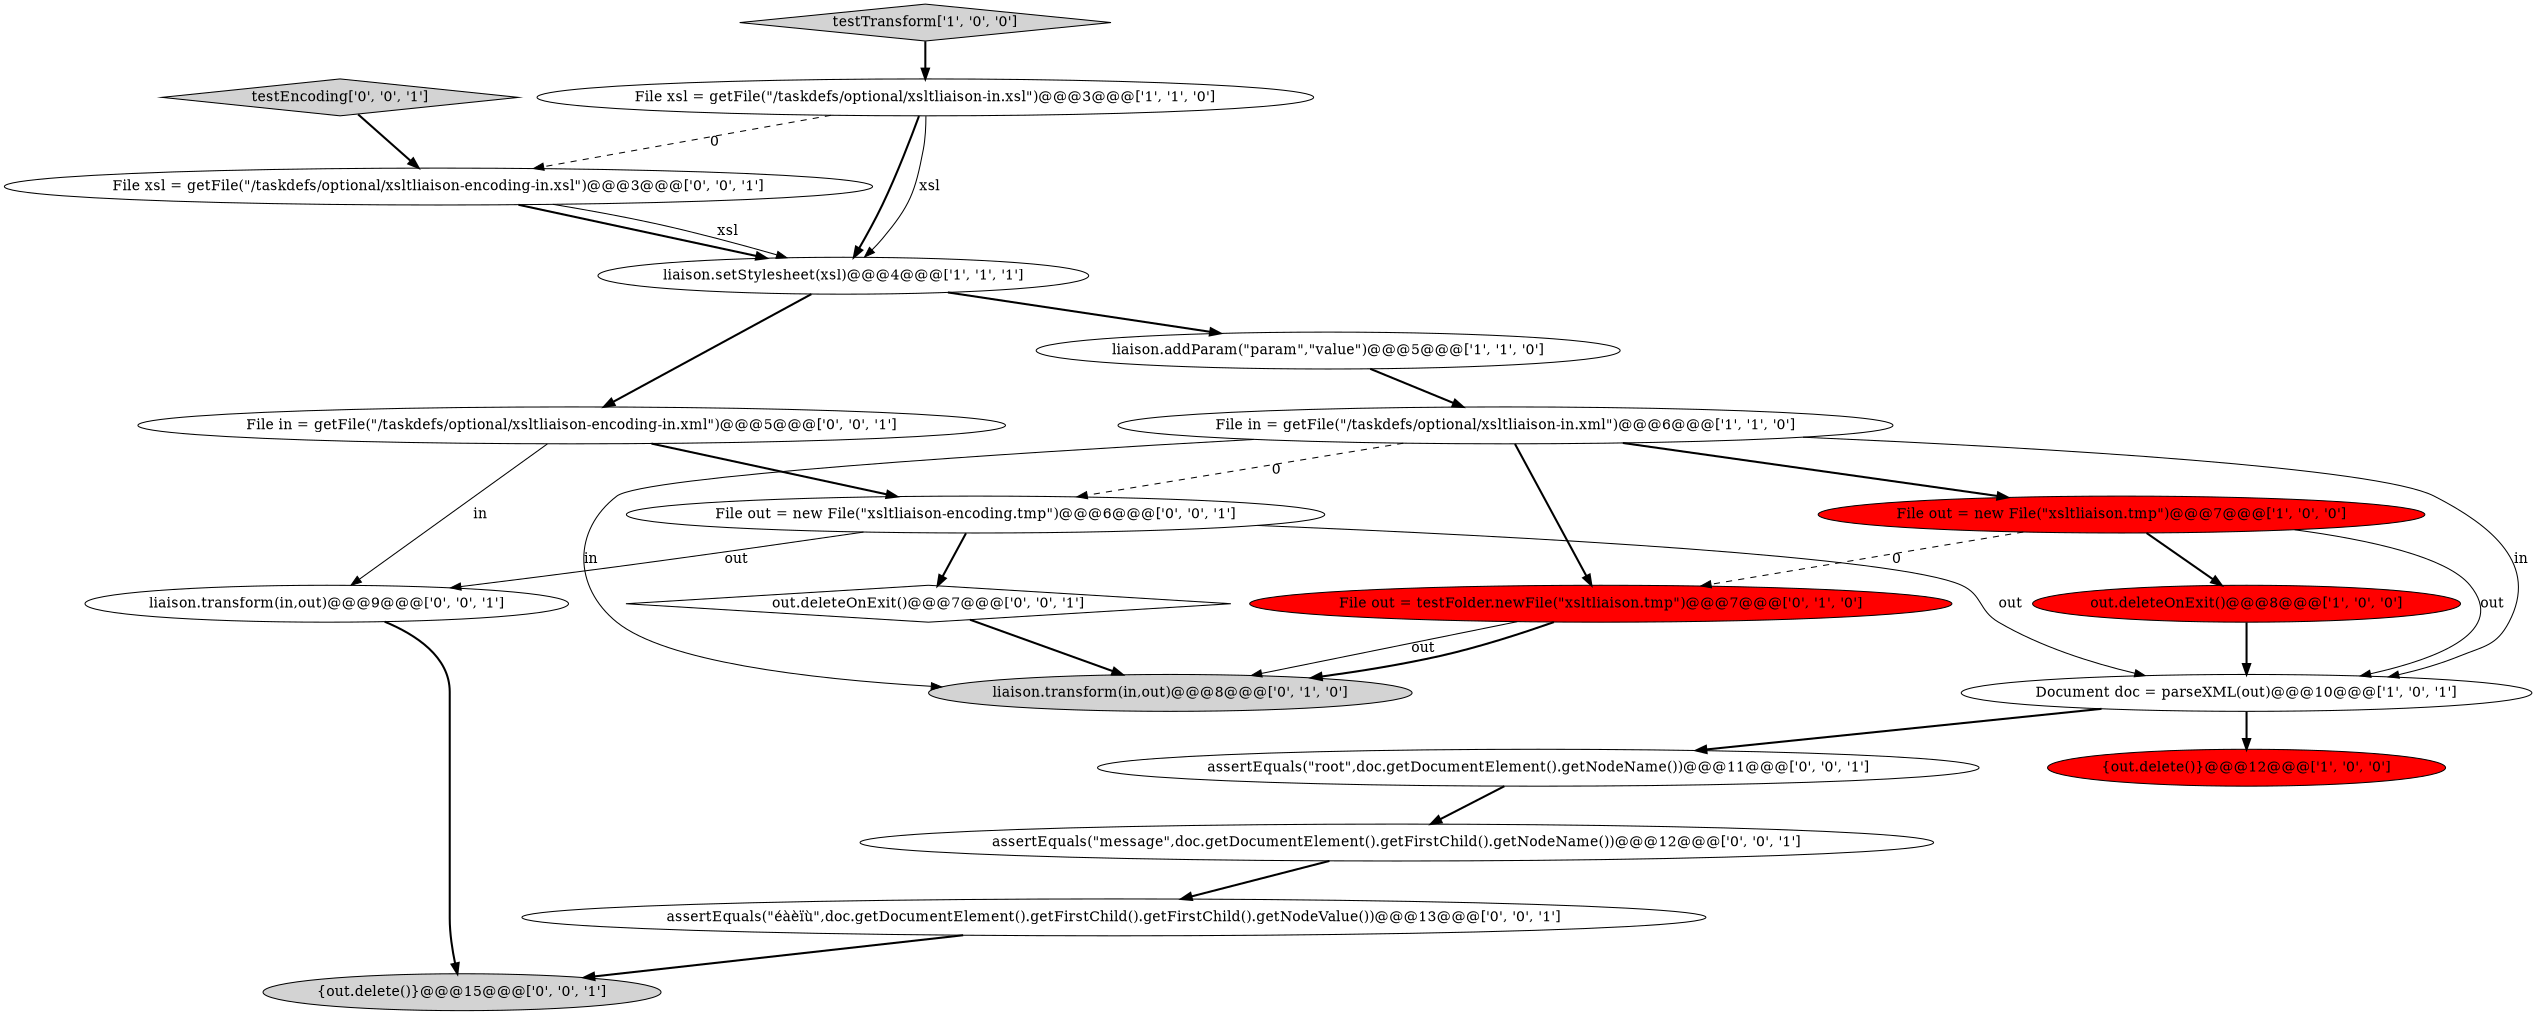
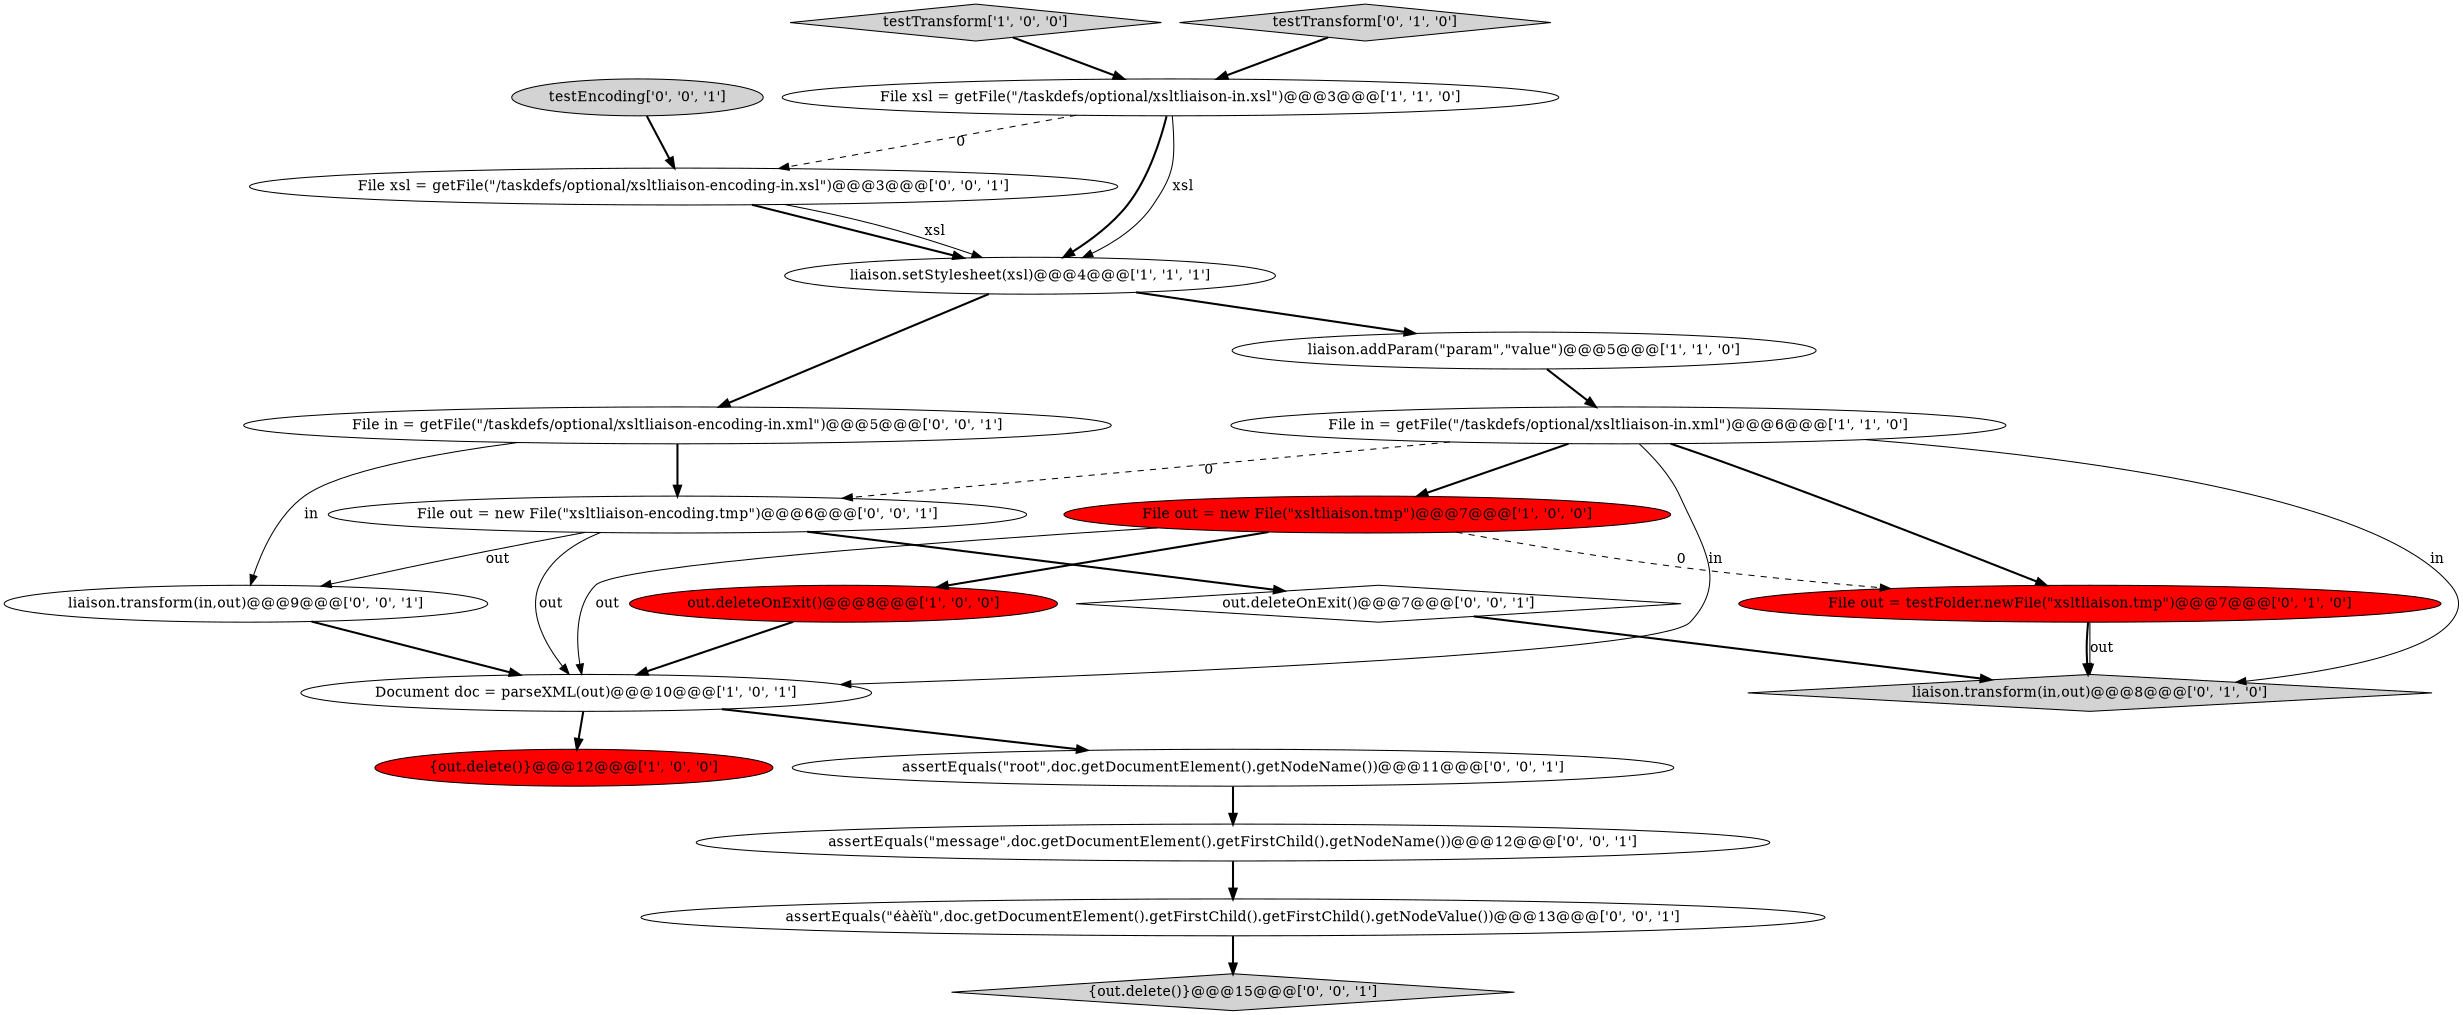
none -> (1365, 23)
(340, 97) -> (637, 97)
(1170, 693) -> (2090, 693)
(450, 777) -> (411, 647)
(462, 992) -> (1233, 992)
